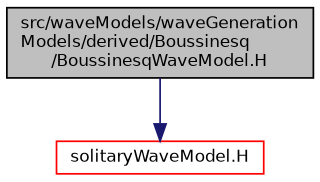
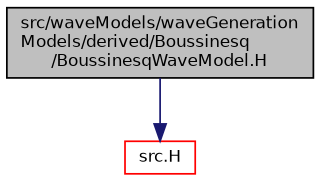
(160, 158) -> (160, 158)
